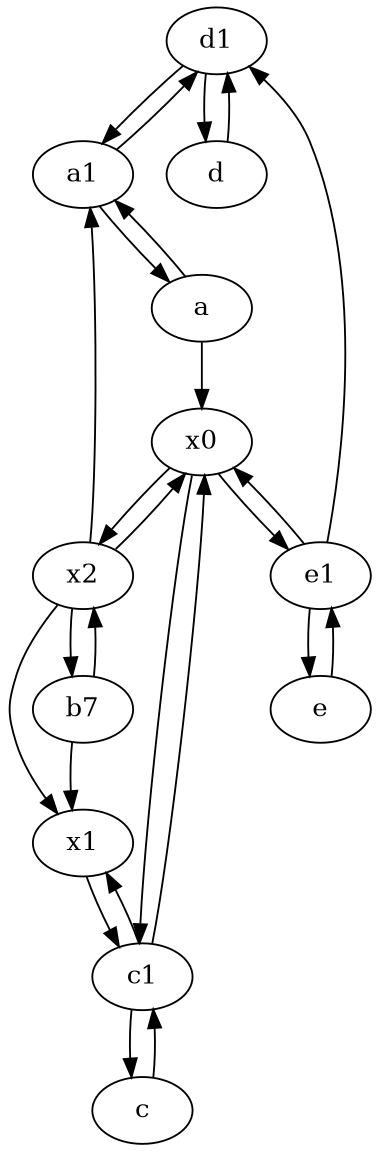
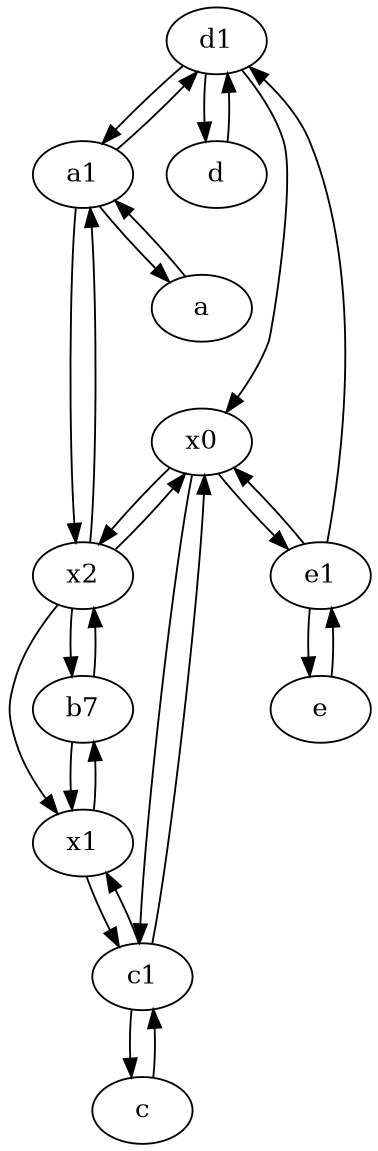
none -> (71, 366)
(202, 366) -> (284, 232)
none -> (95, 785)
